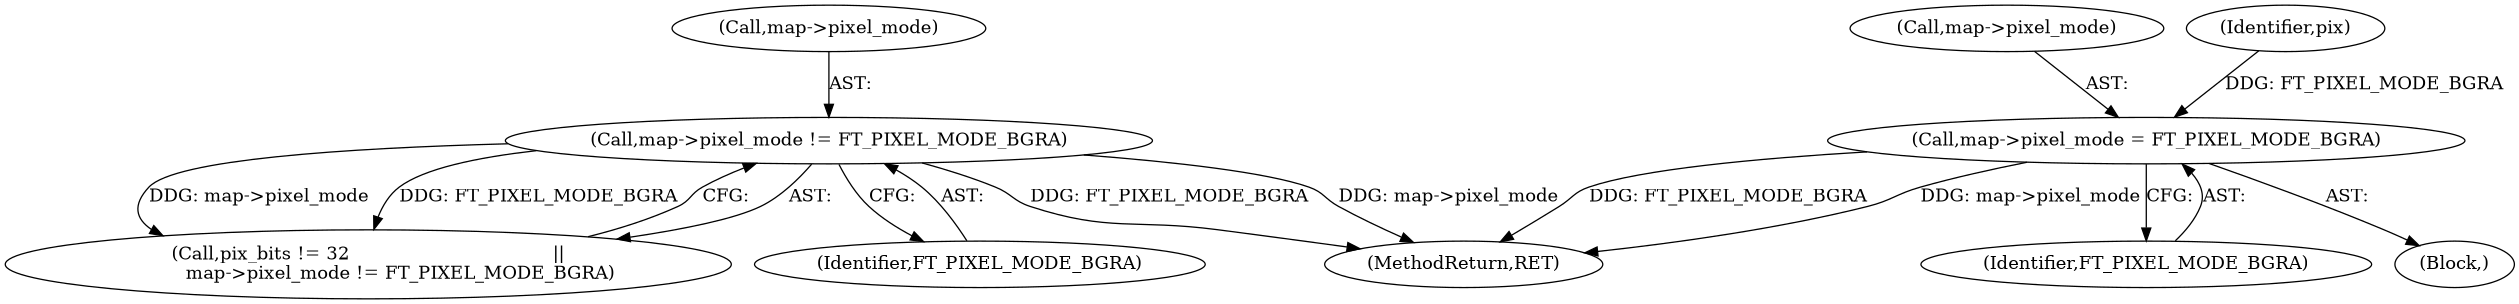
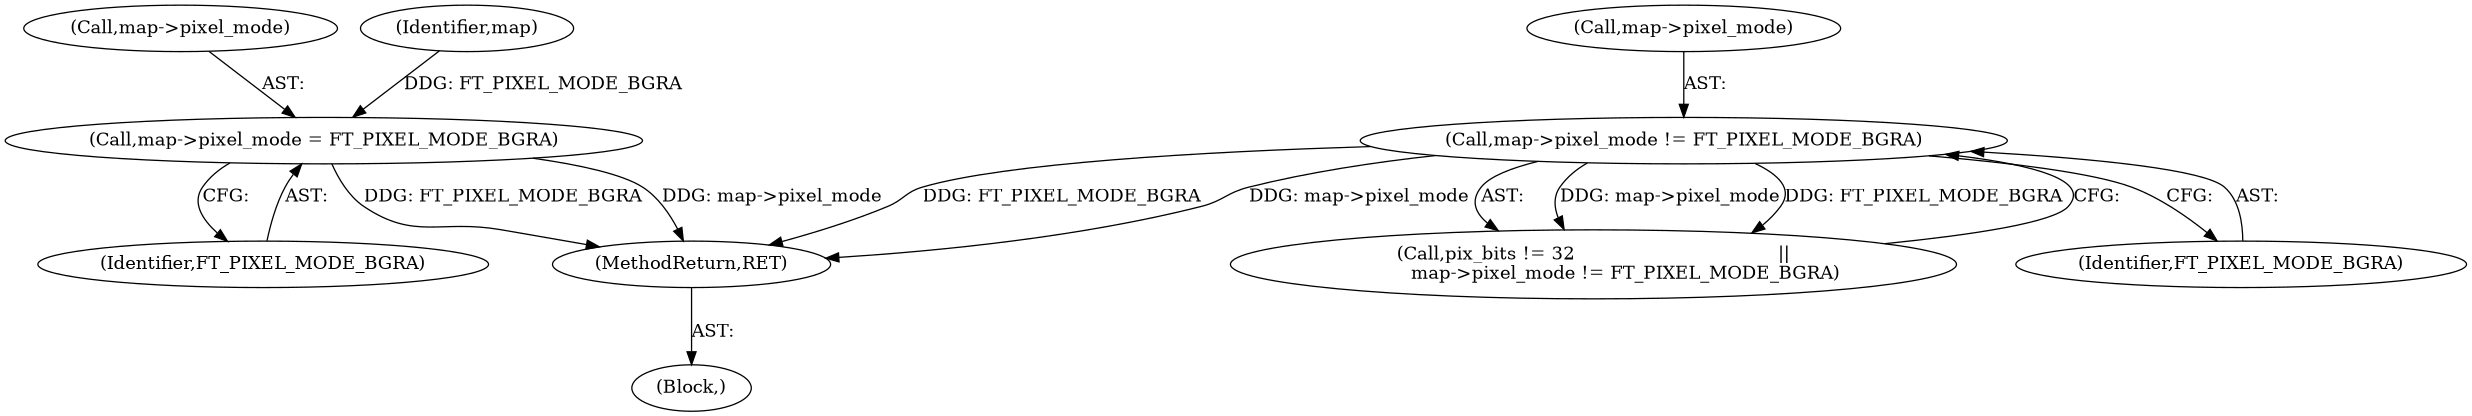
(2286, 28) -> (467, 28)
(2309, 200) -> (692, 320)
